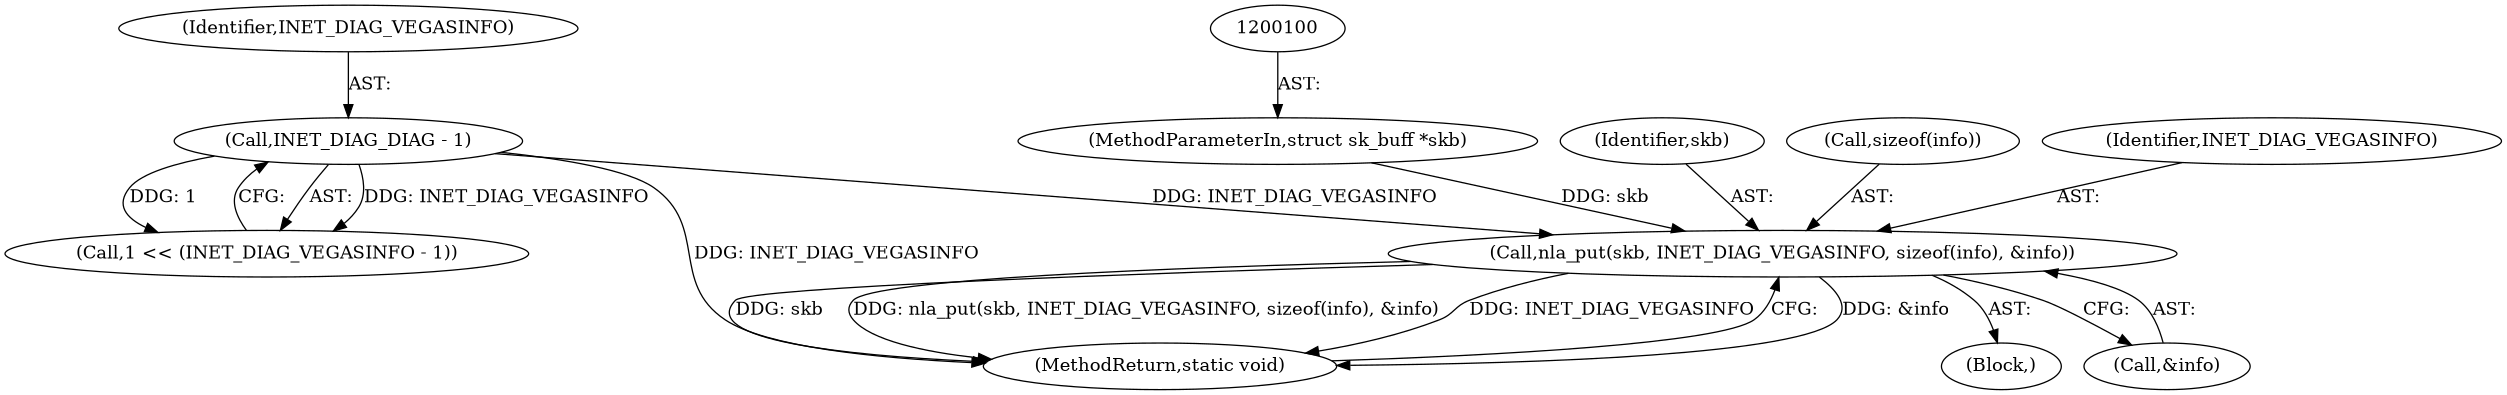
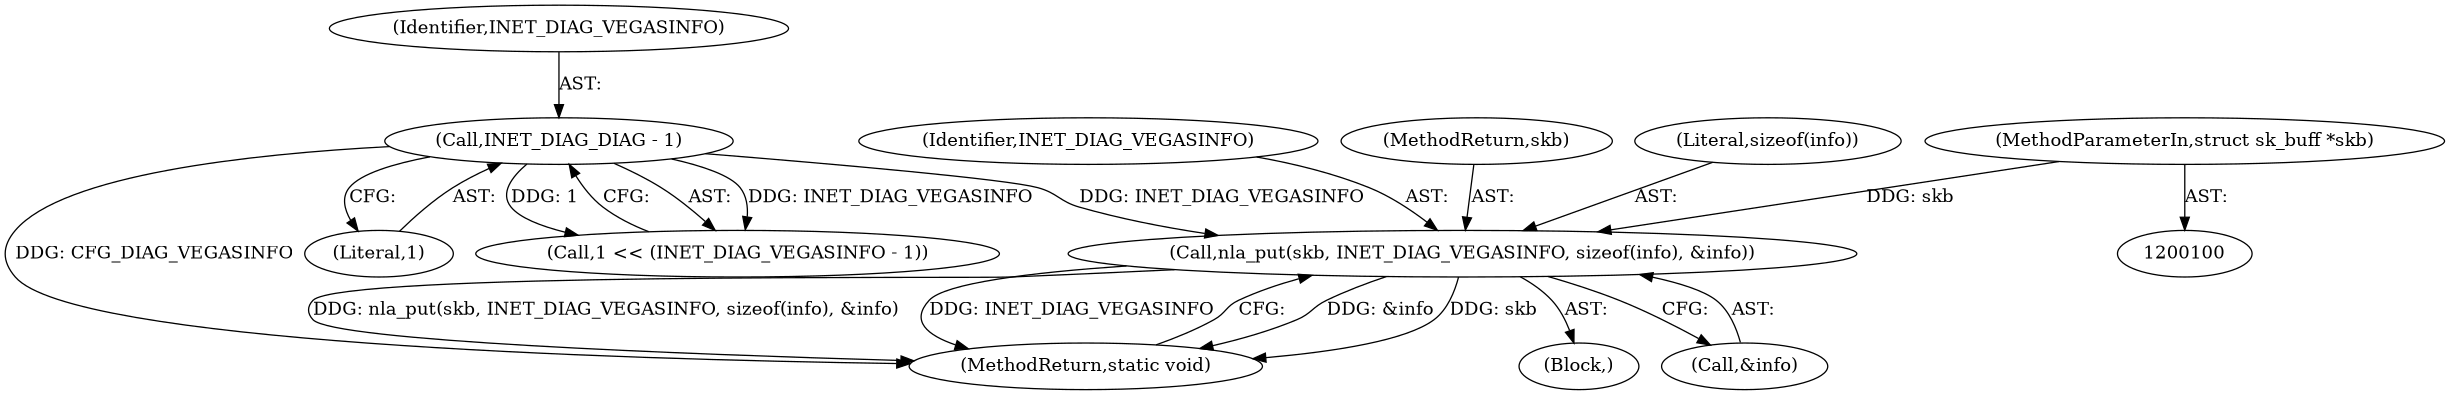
(1278, 78) -> (2185, 191)
(1662, 141) -> (1477, 141)
(1903, 141) -> (1768, 141)
none -> (379, 254)
(836, 254) -> (154, 254)
